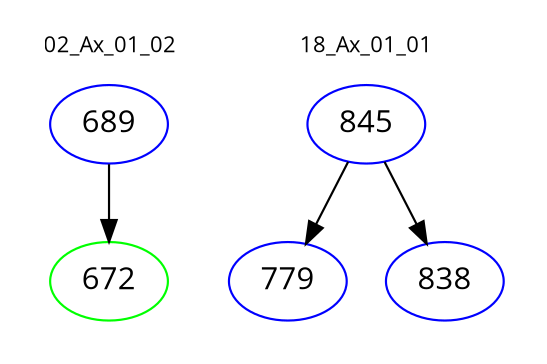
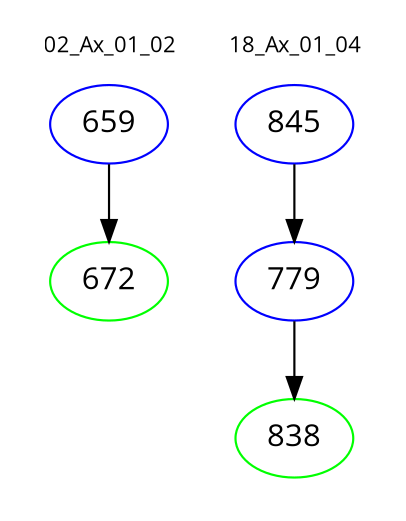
(366, 47) -> (295, 47)
(109, 124) -> (109, 124)
(401, 193) -> (294, 349)
(445, 281) -> (294, 438)
